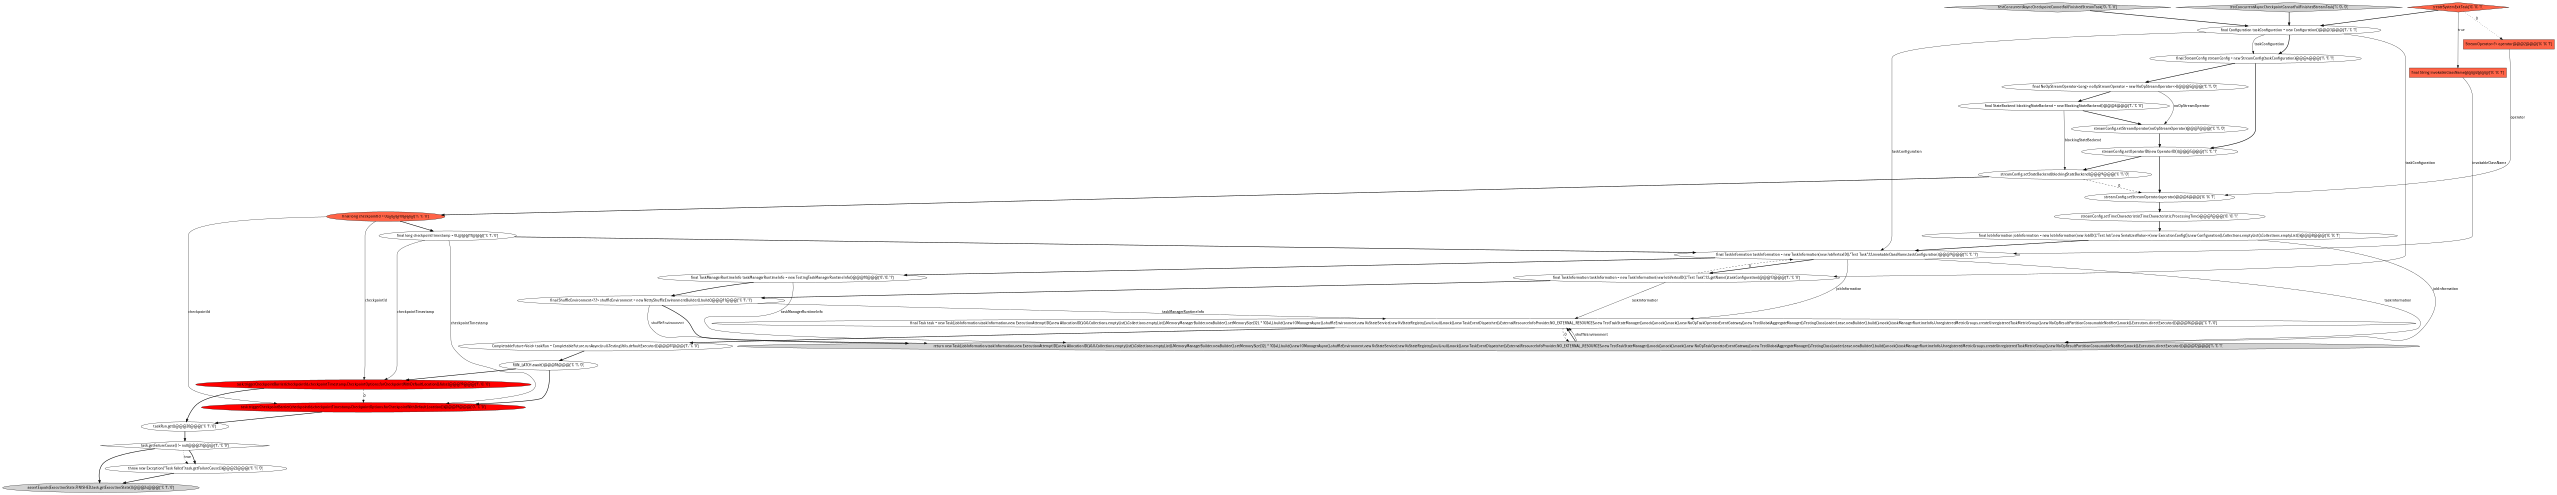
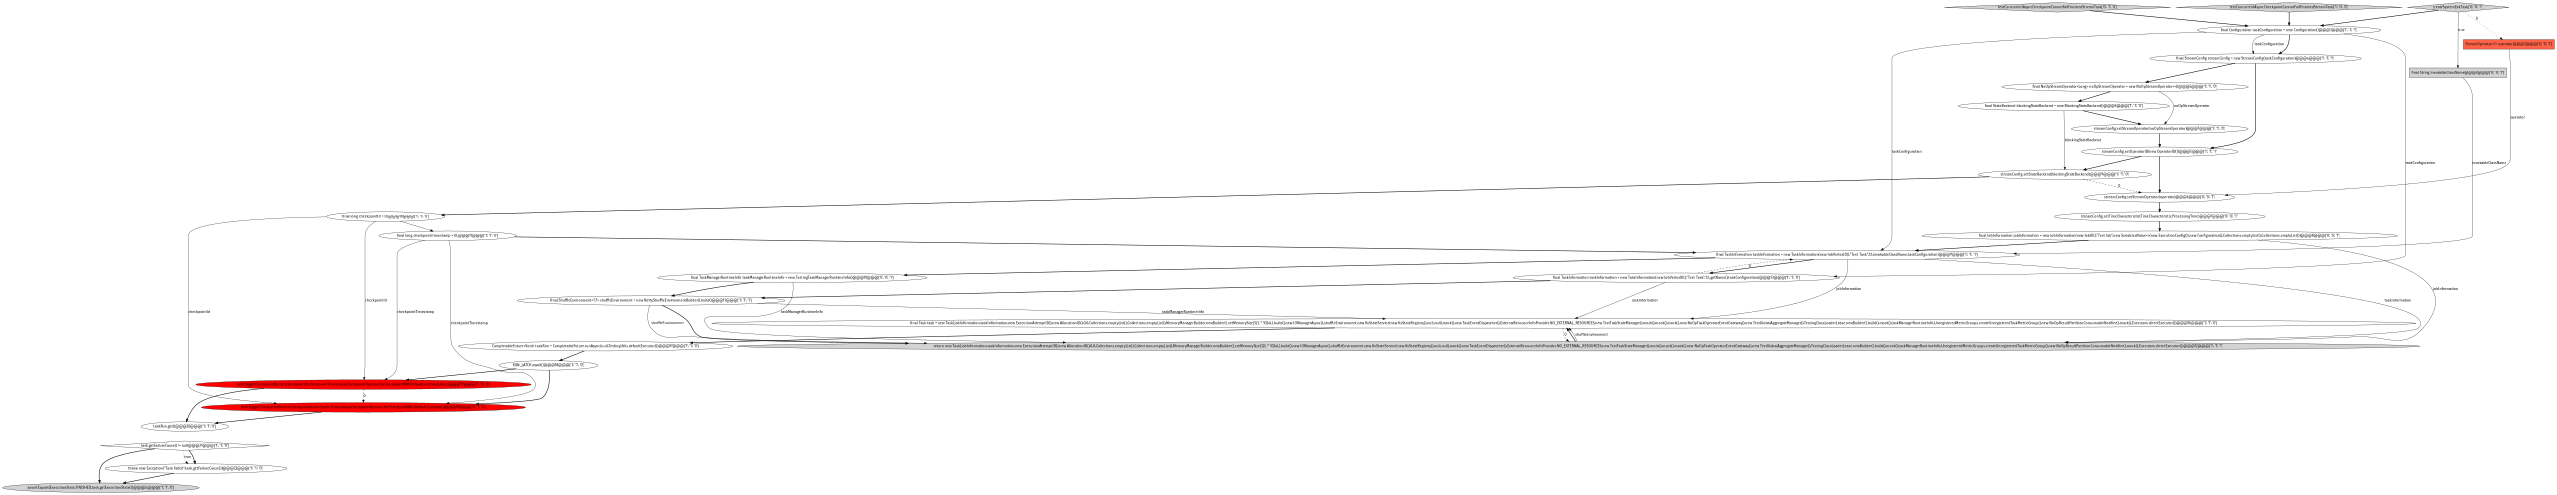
(2458, 7) -> (2458, 7)
(2458, 73) -> (2458, 73)
(386, 217) -> (386, 217)
(415, 226) -> (415, 226)
(185, 435) -> none
